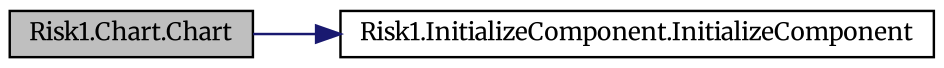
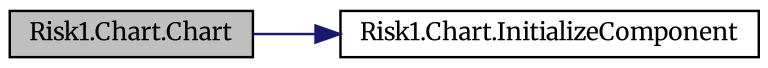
(637, 34) -> (550, 34)
